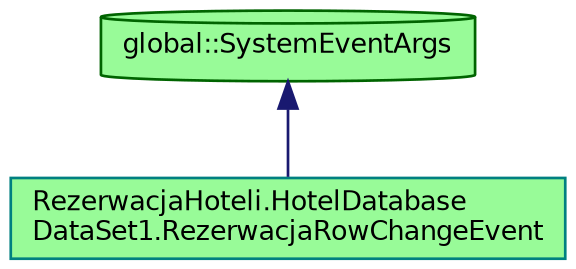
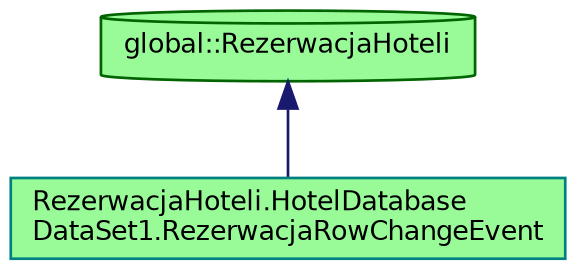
(288, 46) -> (288, 46)
